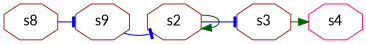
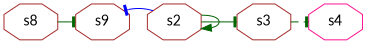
(64, 22) -> (64, 22)
(210, 22) -> (210, 22)
(295, 22) -> (295, 22)
(136, 35) -> (141, 9)
